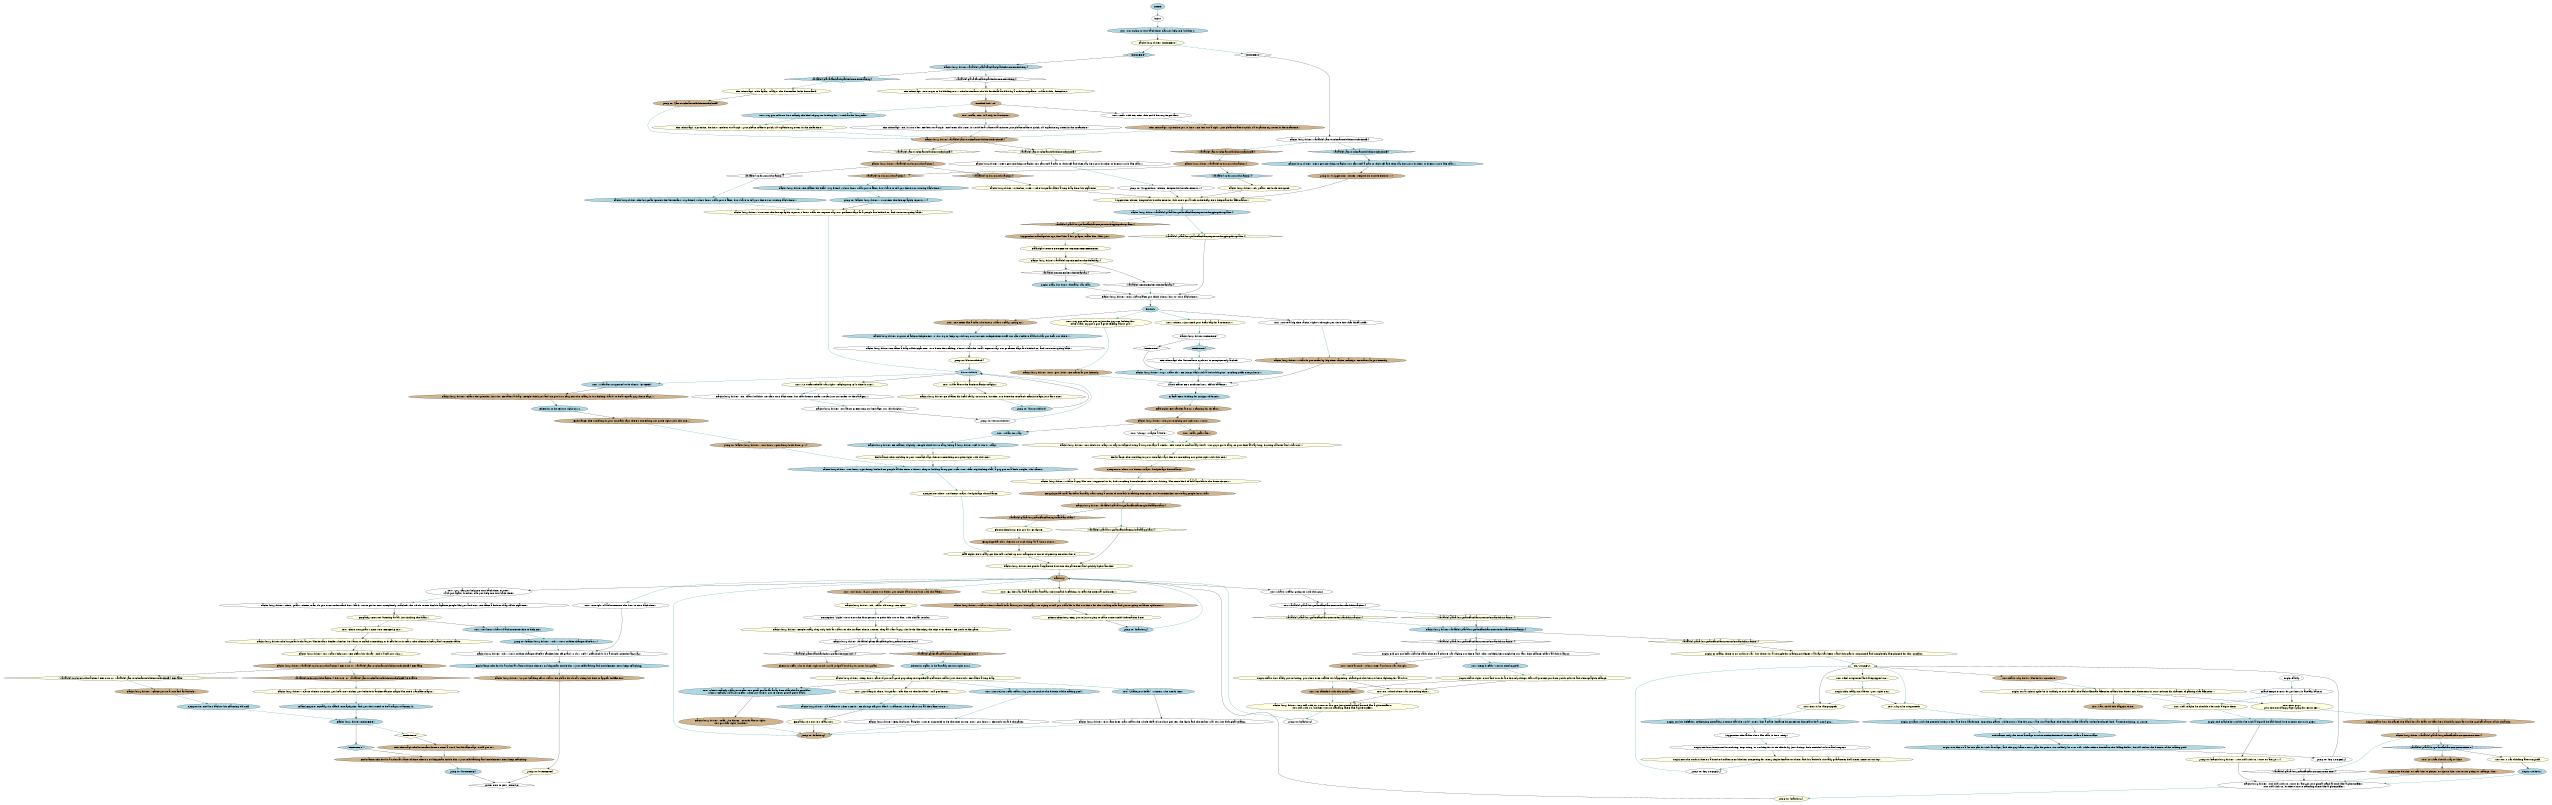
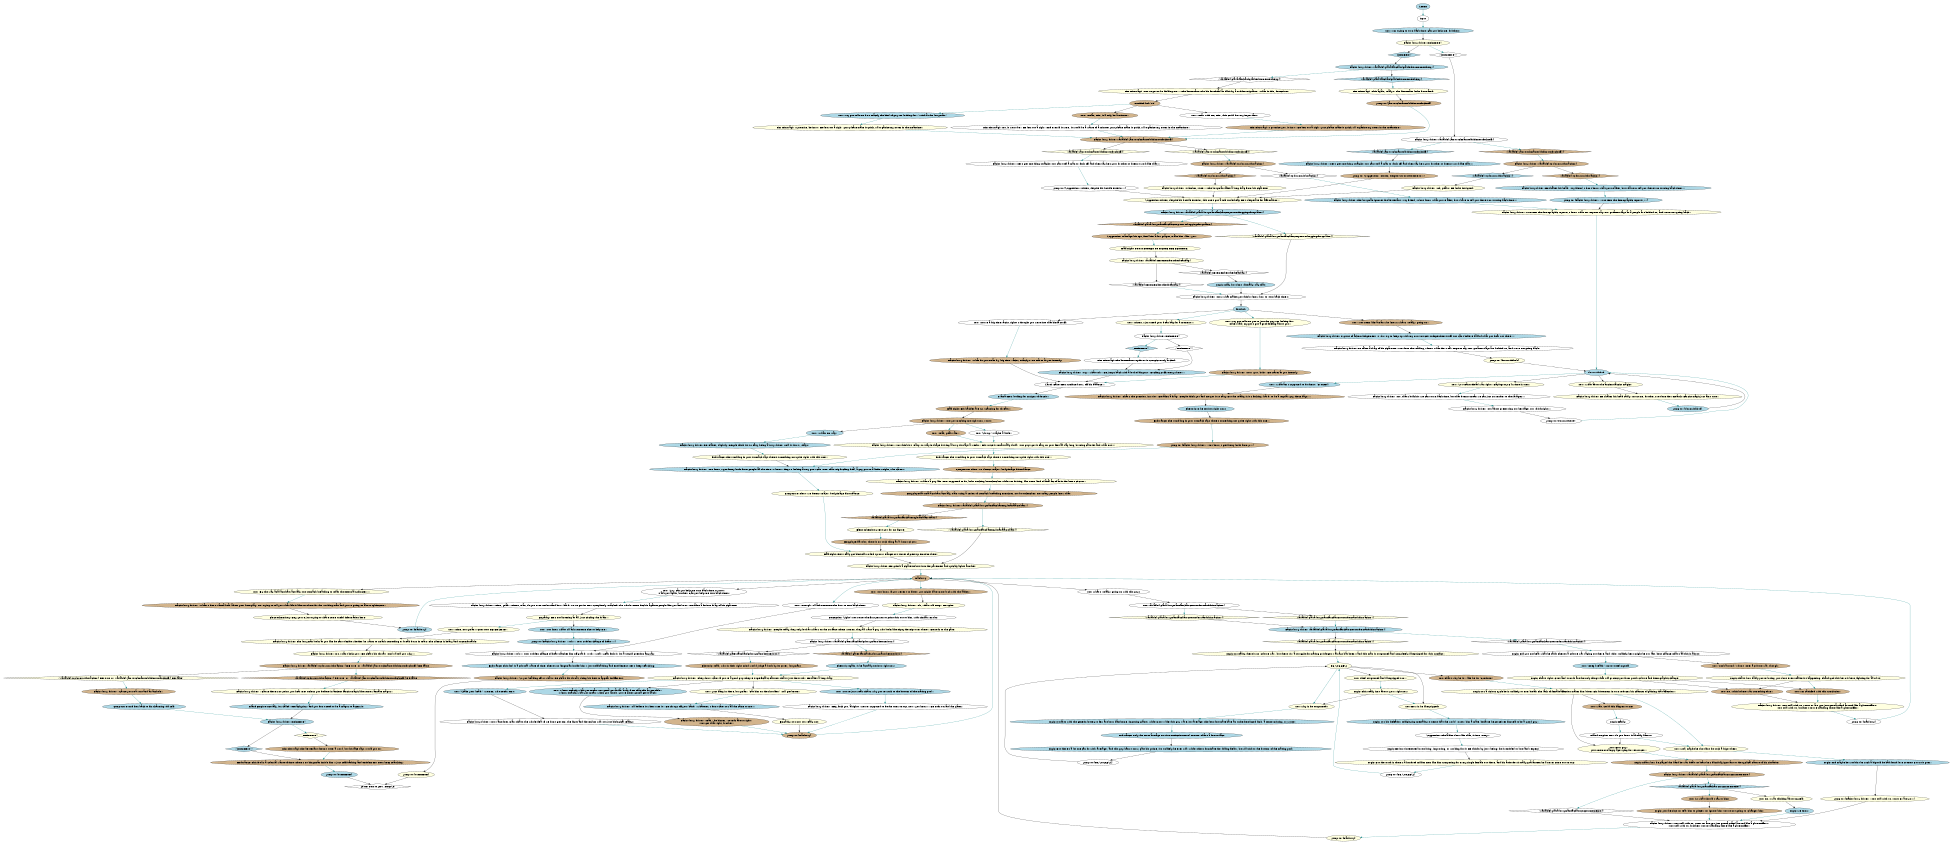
(1403, 692) -> (1747, 692)
none -> (1615, 713)
